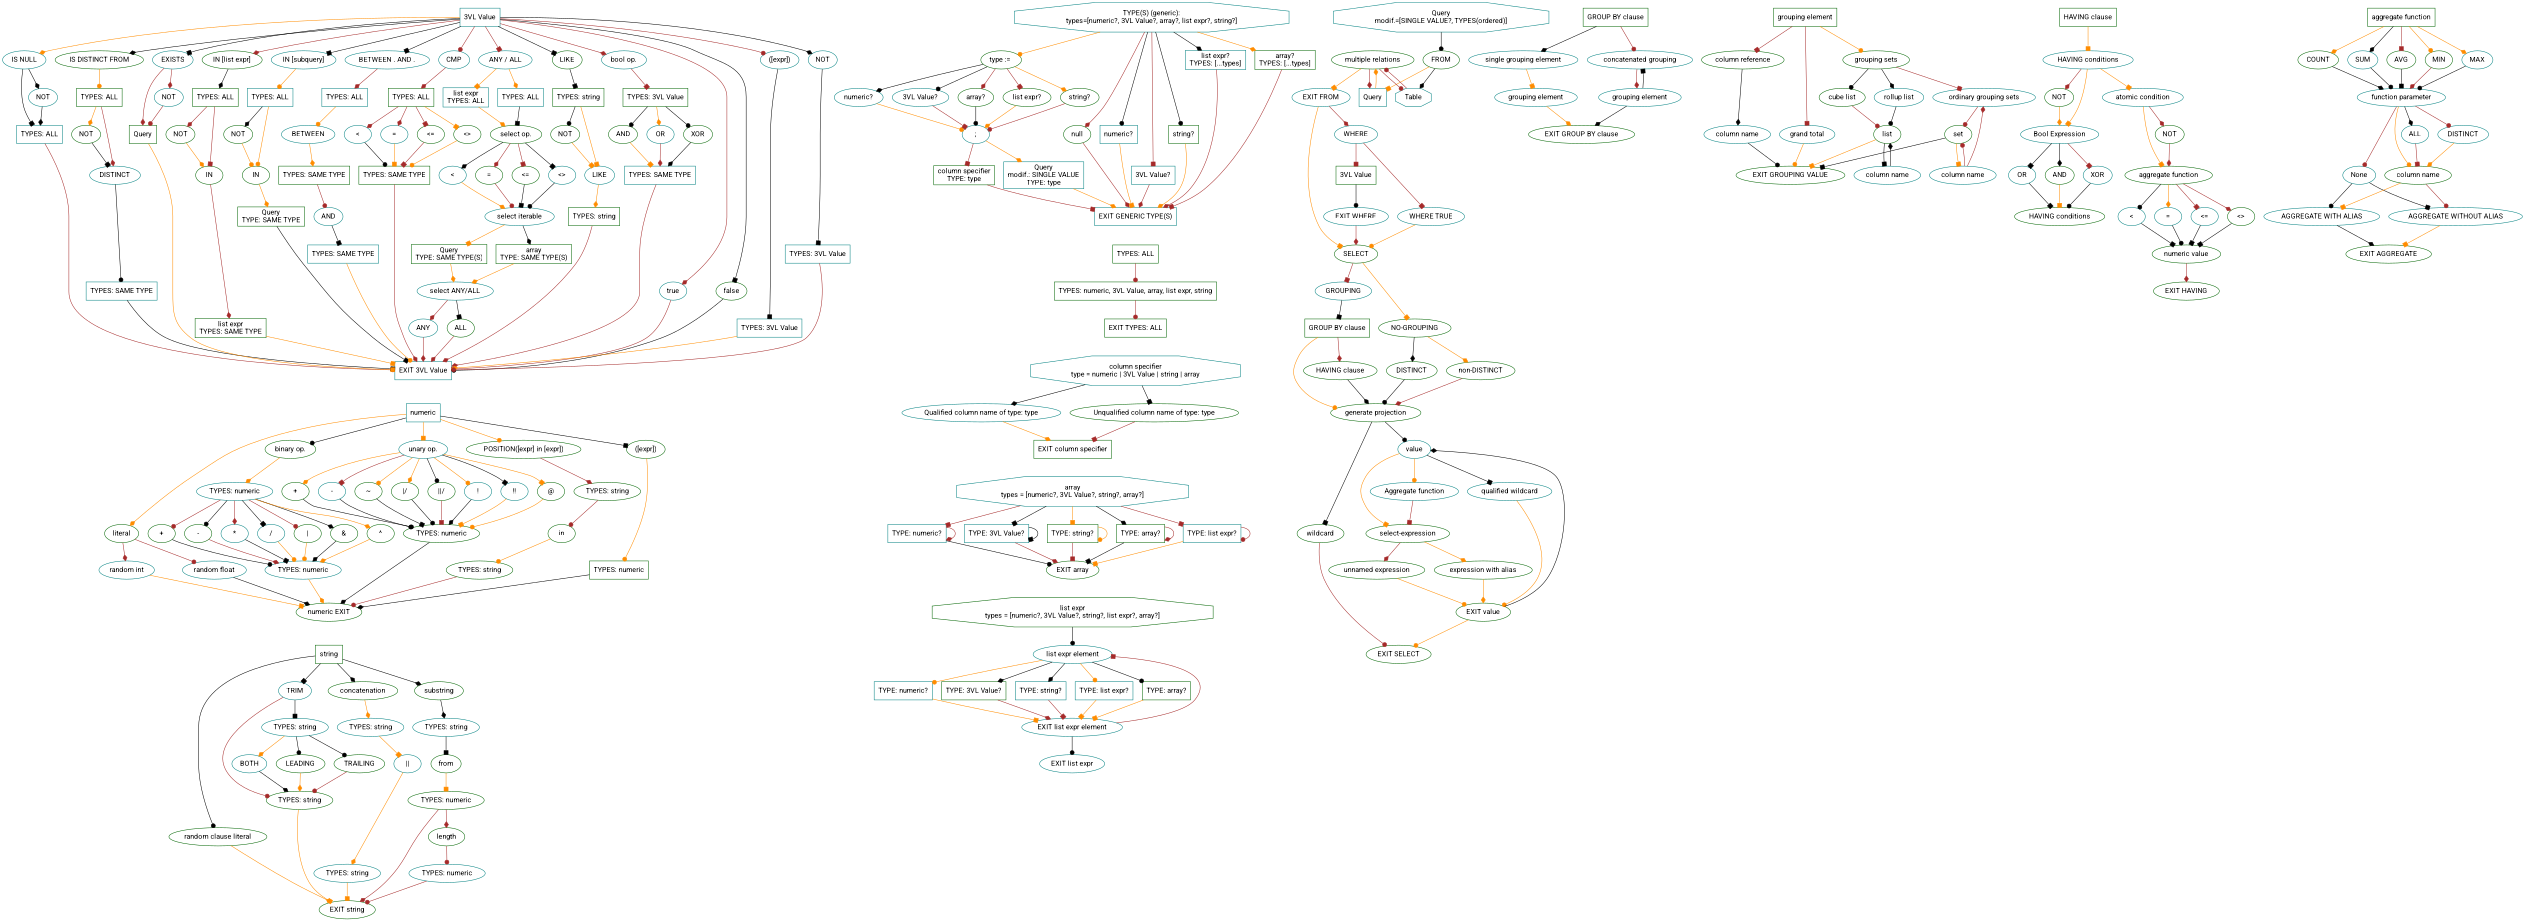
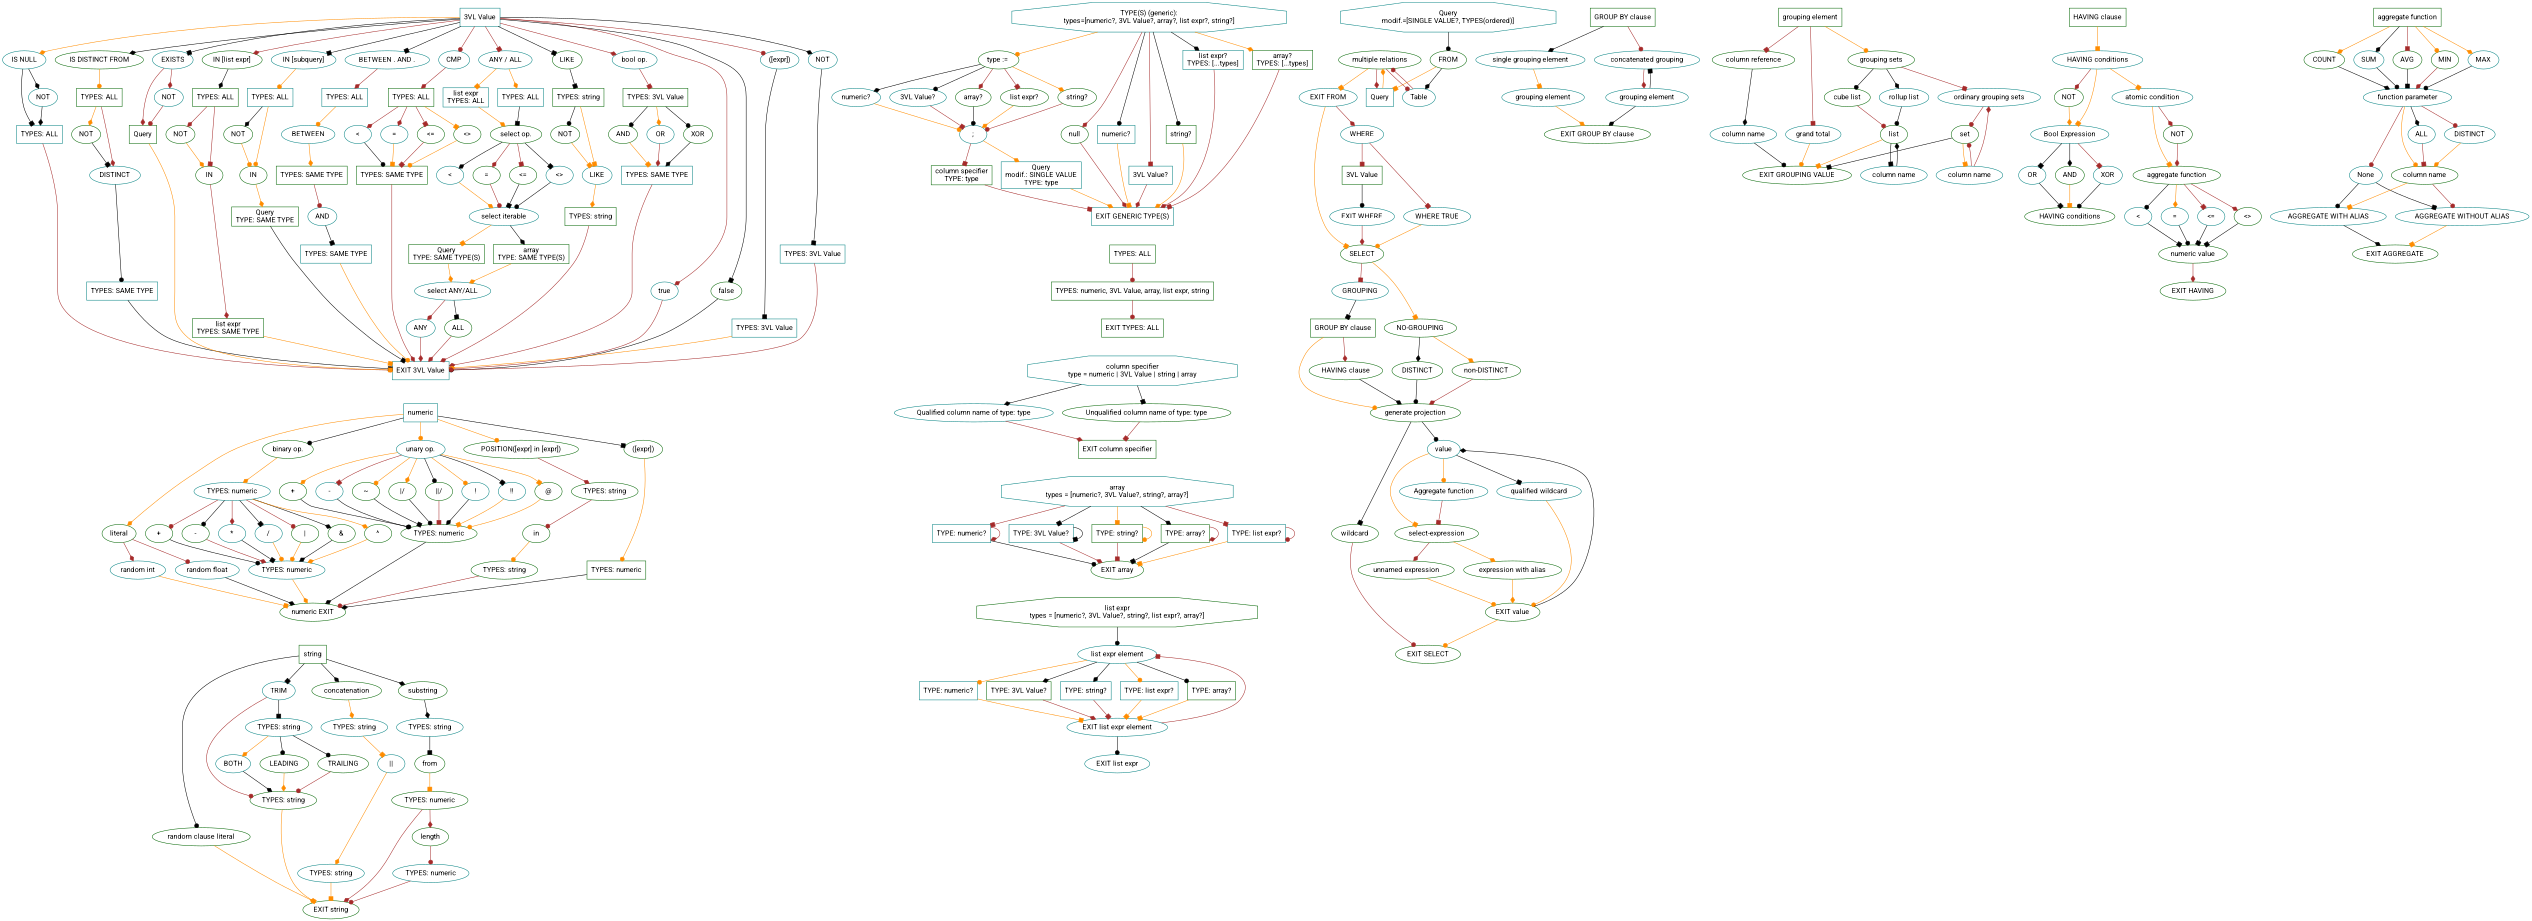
(1413, 97) -> (1419, 97)
(423, 429) -> (421, 429)
(1024, 430) -> (1041, 430)
